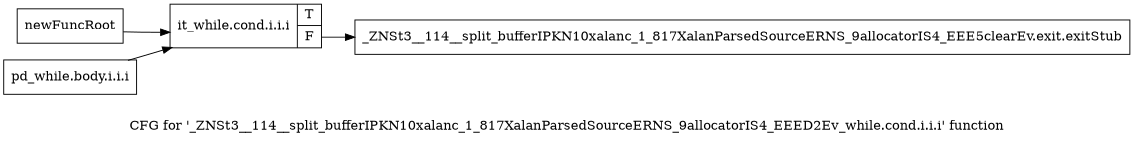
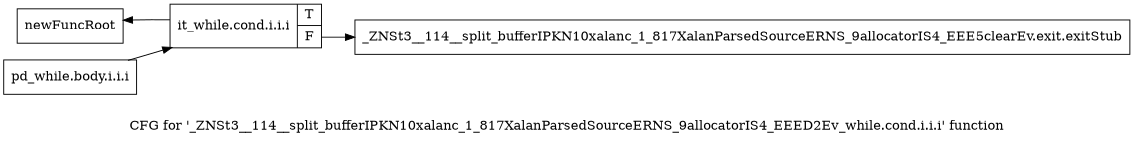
(142, 32) -> (151, 20)
